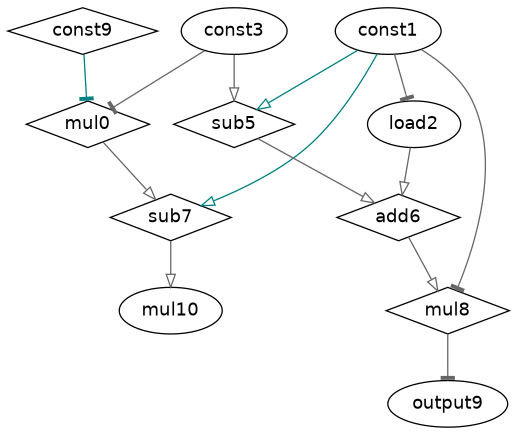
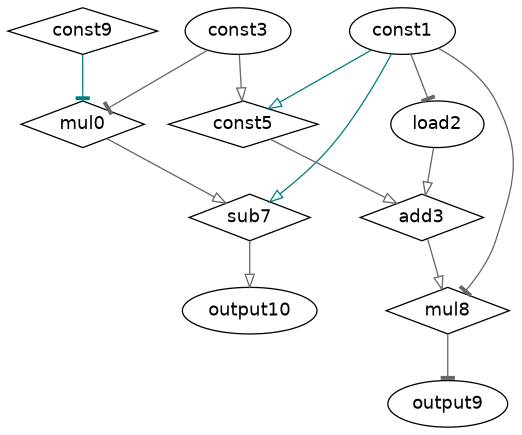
(234, 124) -> (243, 124)
(399, 217) -> (422, 217)
(171, 311) -> (250, 311)
